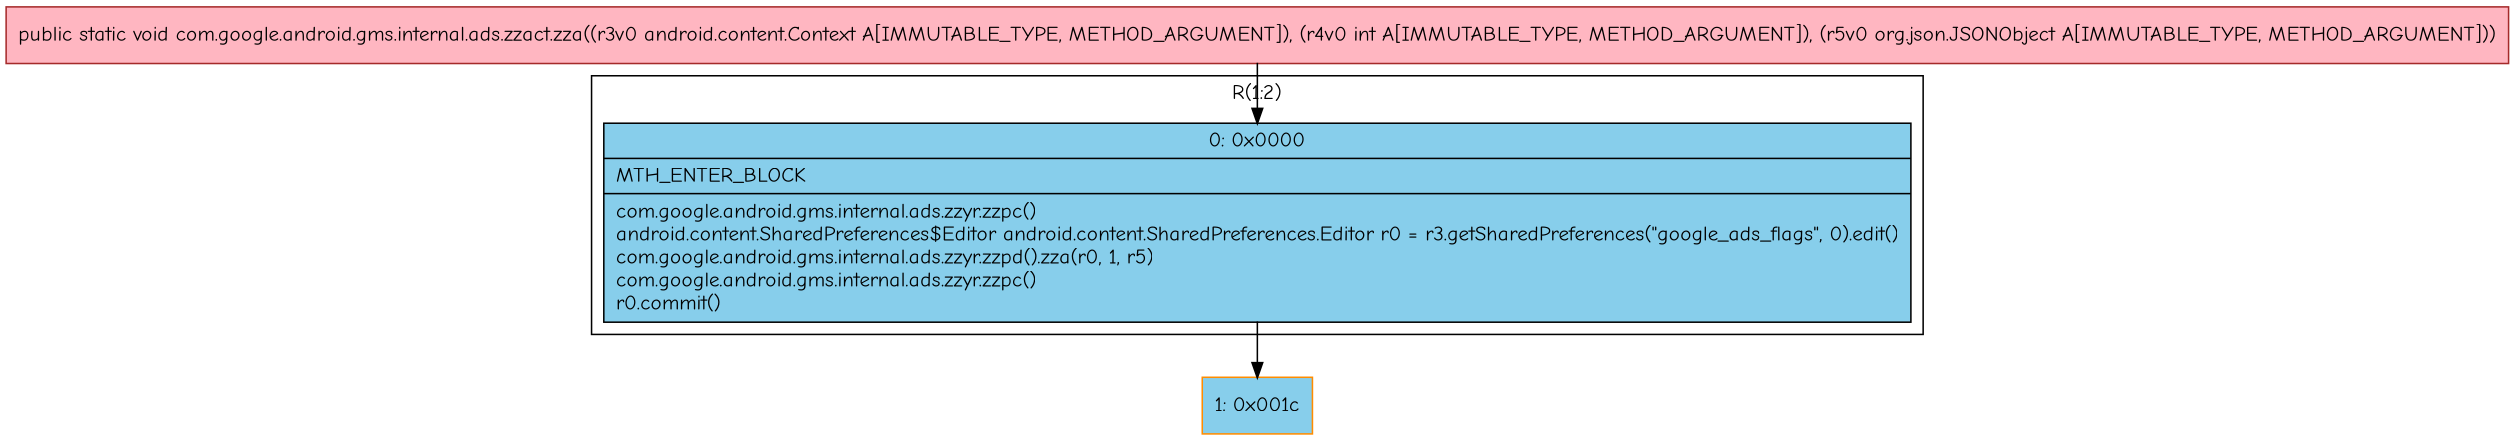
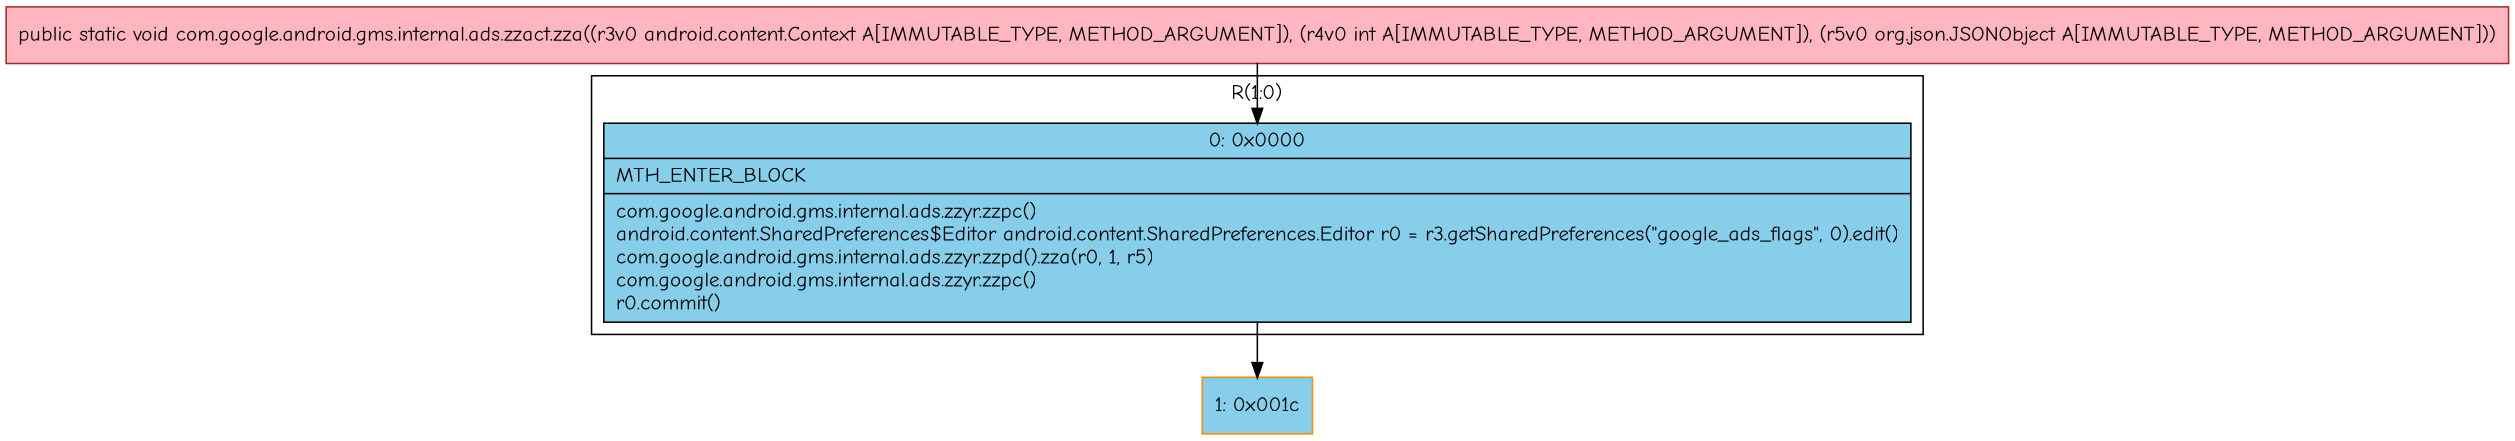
(1257, 93) -> (1257, 93)
